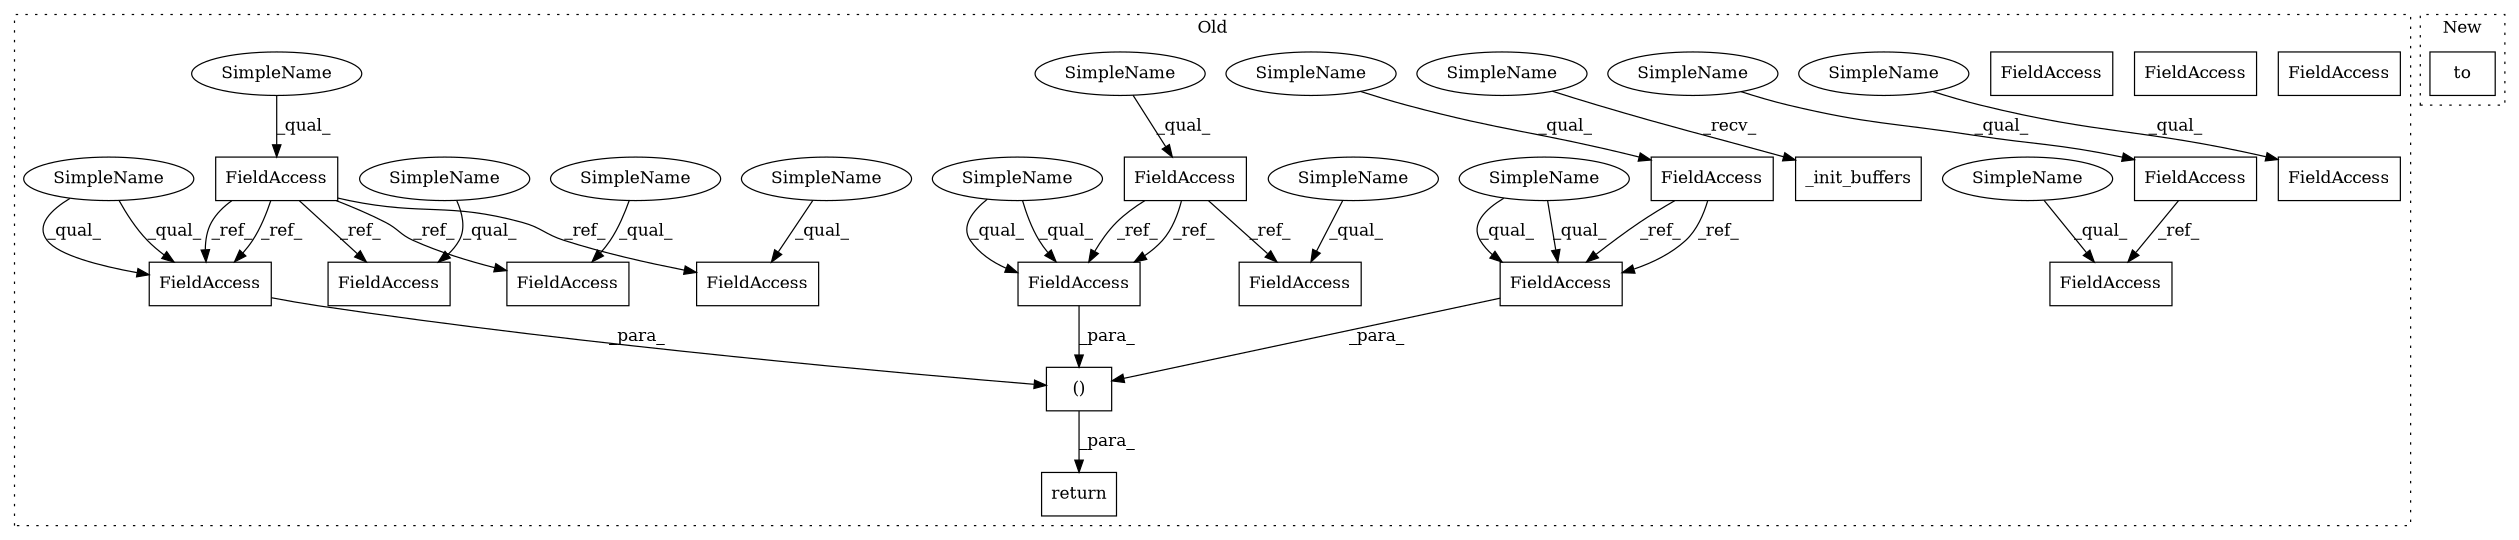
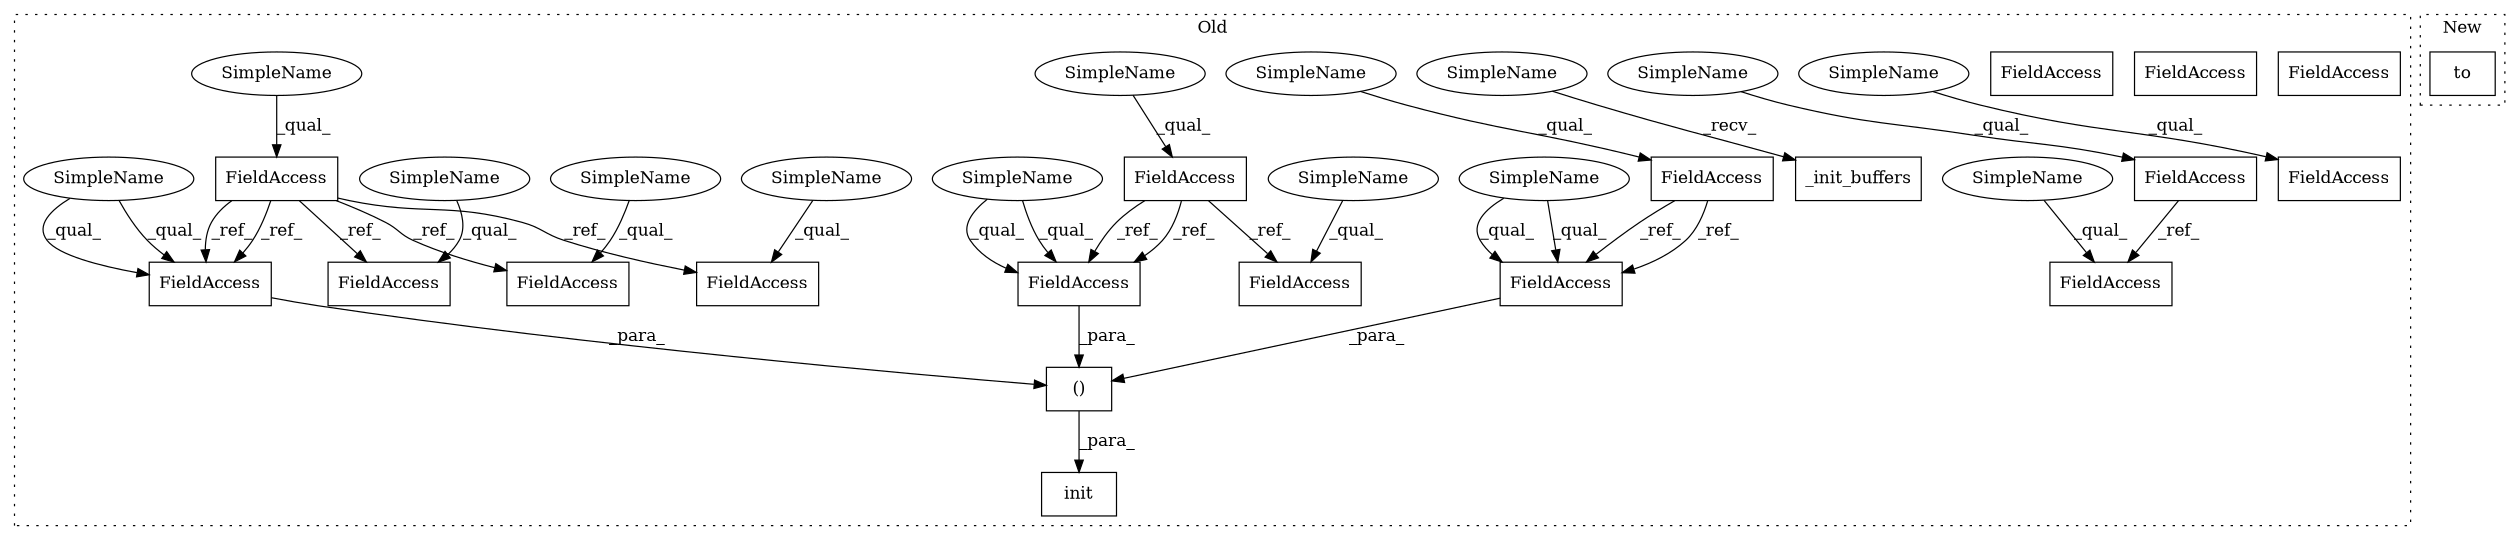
(1079, 494) -> (1079, 494)
